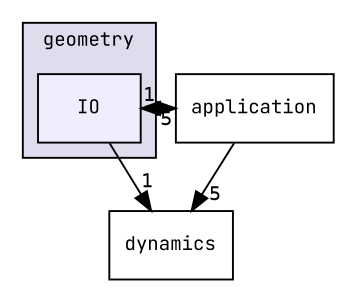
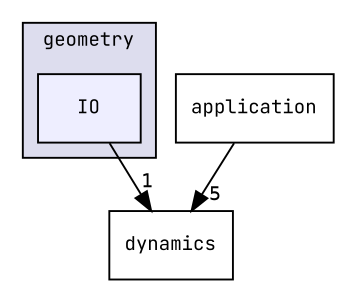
(149, 108) -> none
(168, 108) -> none
